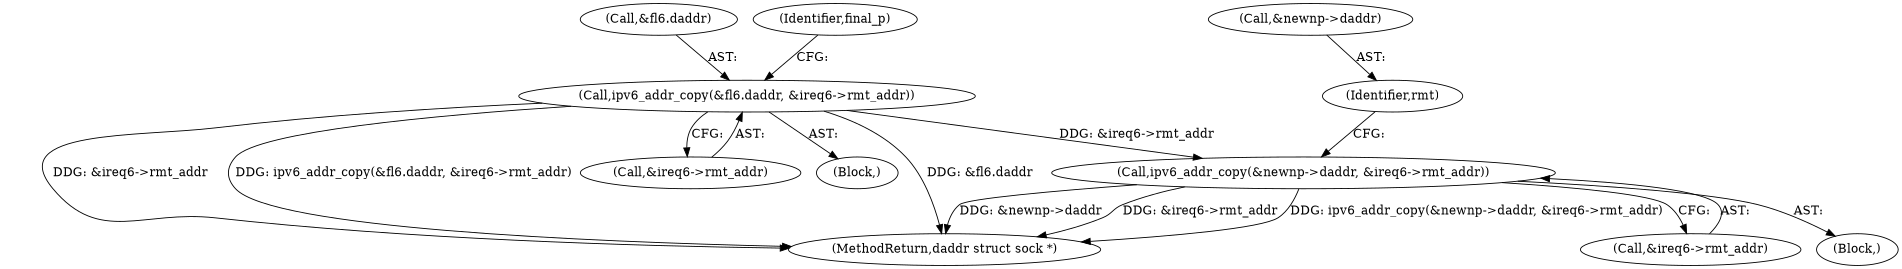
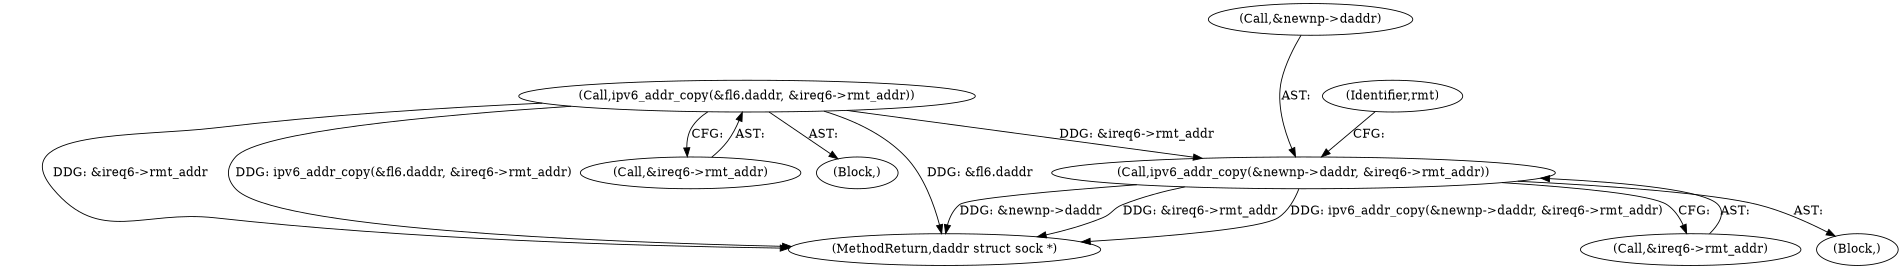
(659, 19) -> none
(835, 19) -> none
(1348, 55) -> (1280, 91)
